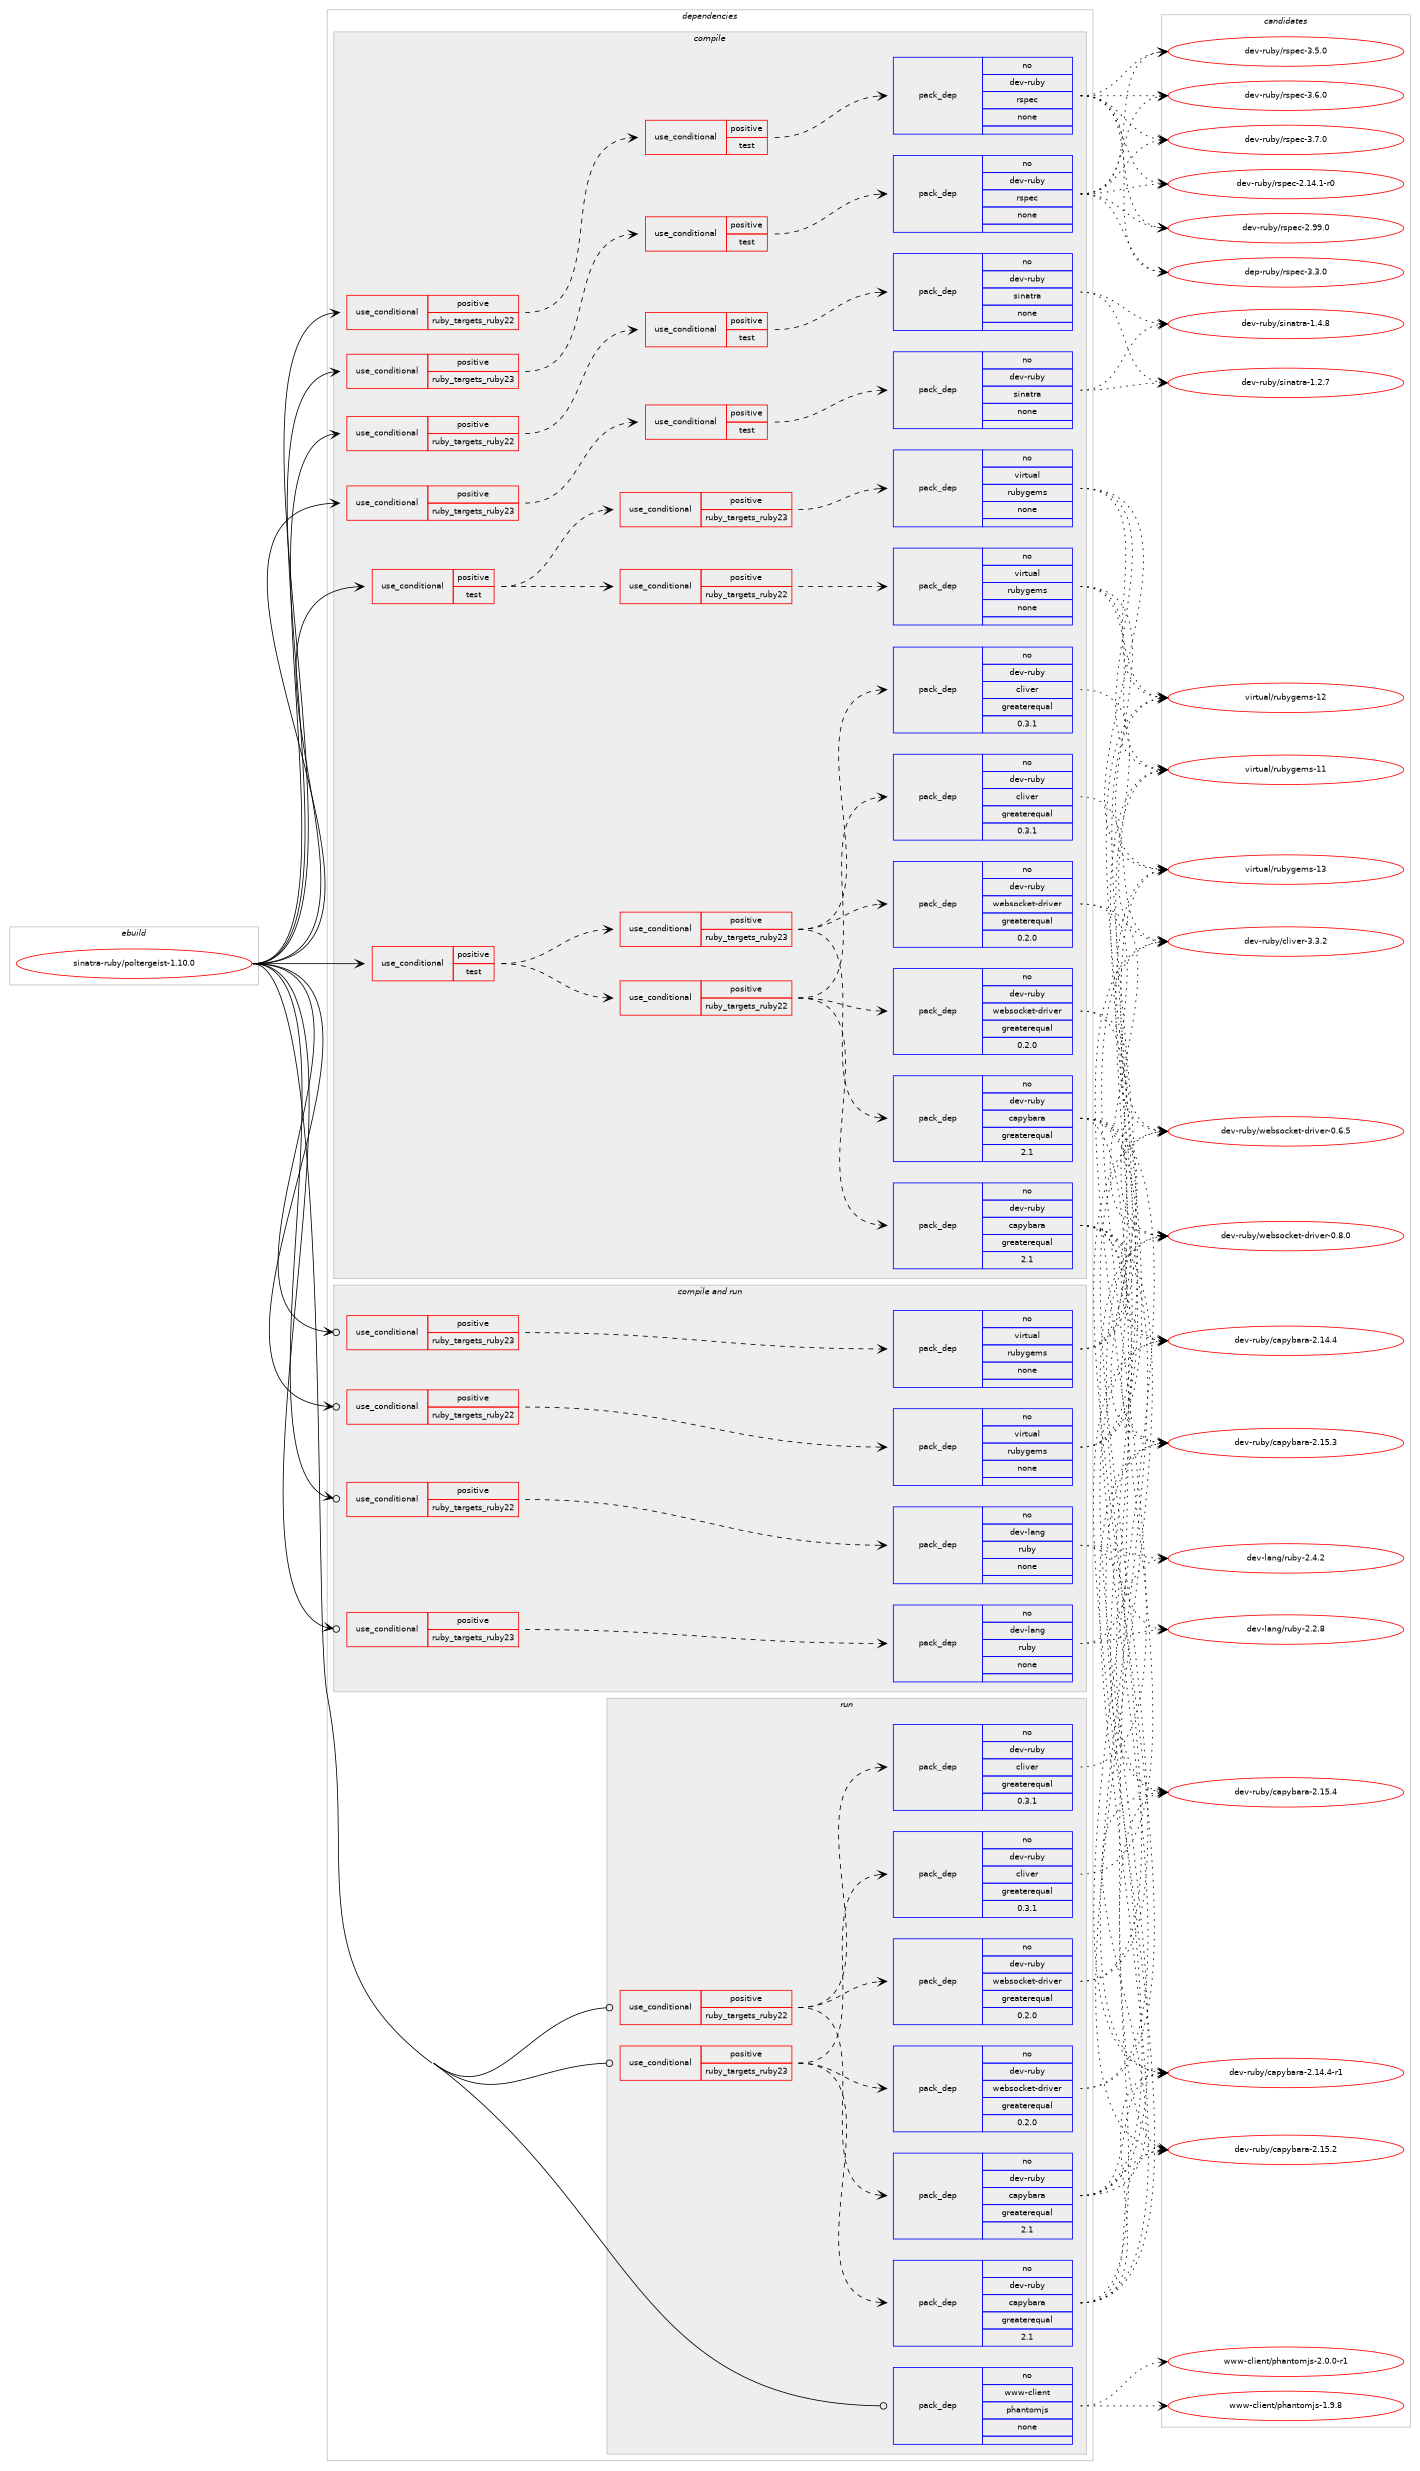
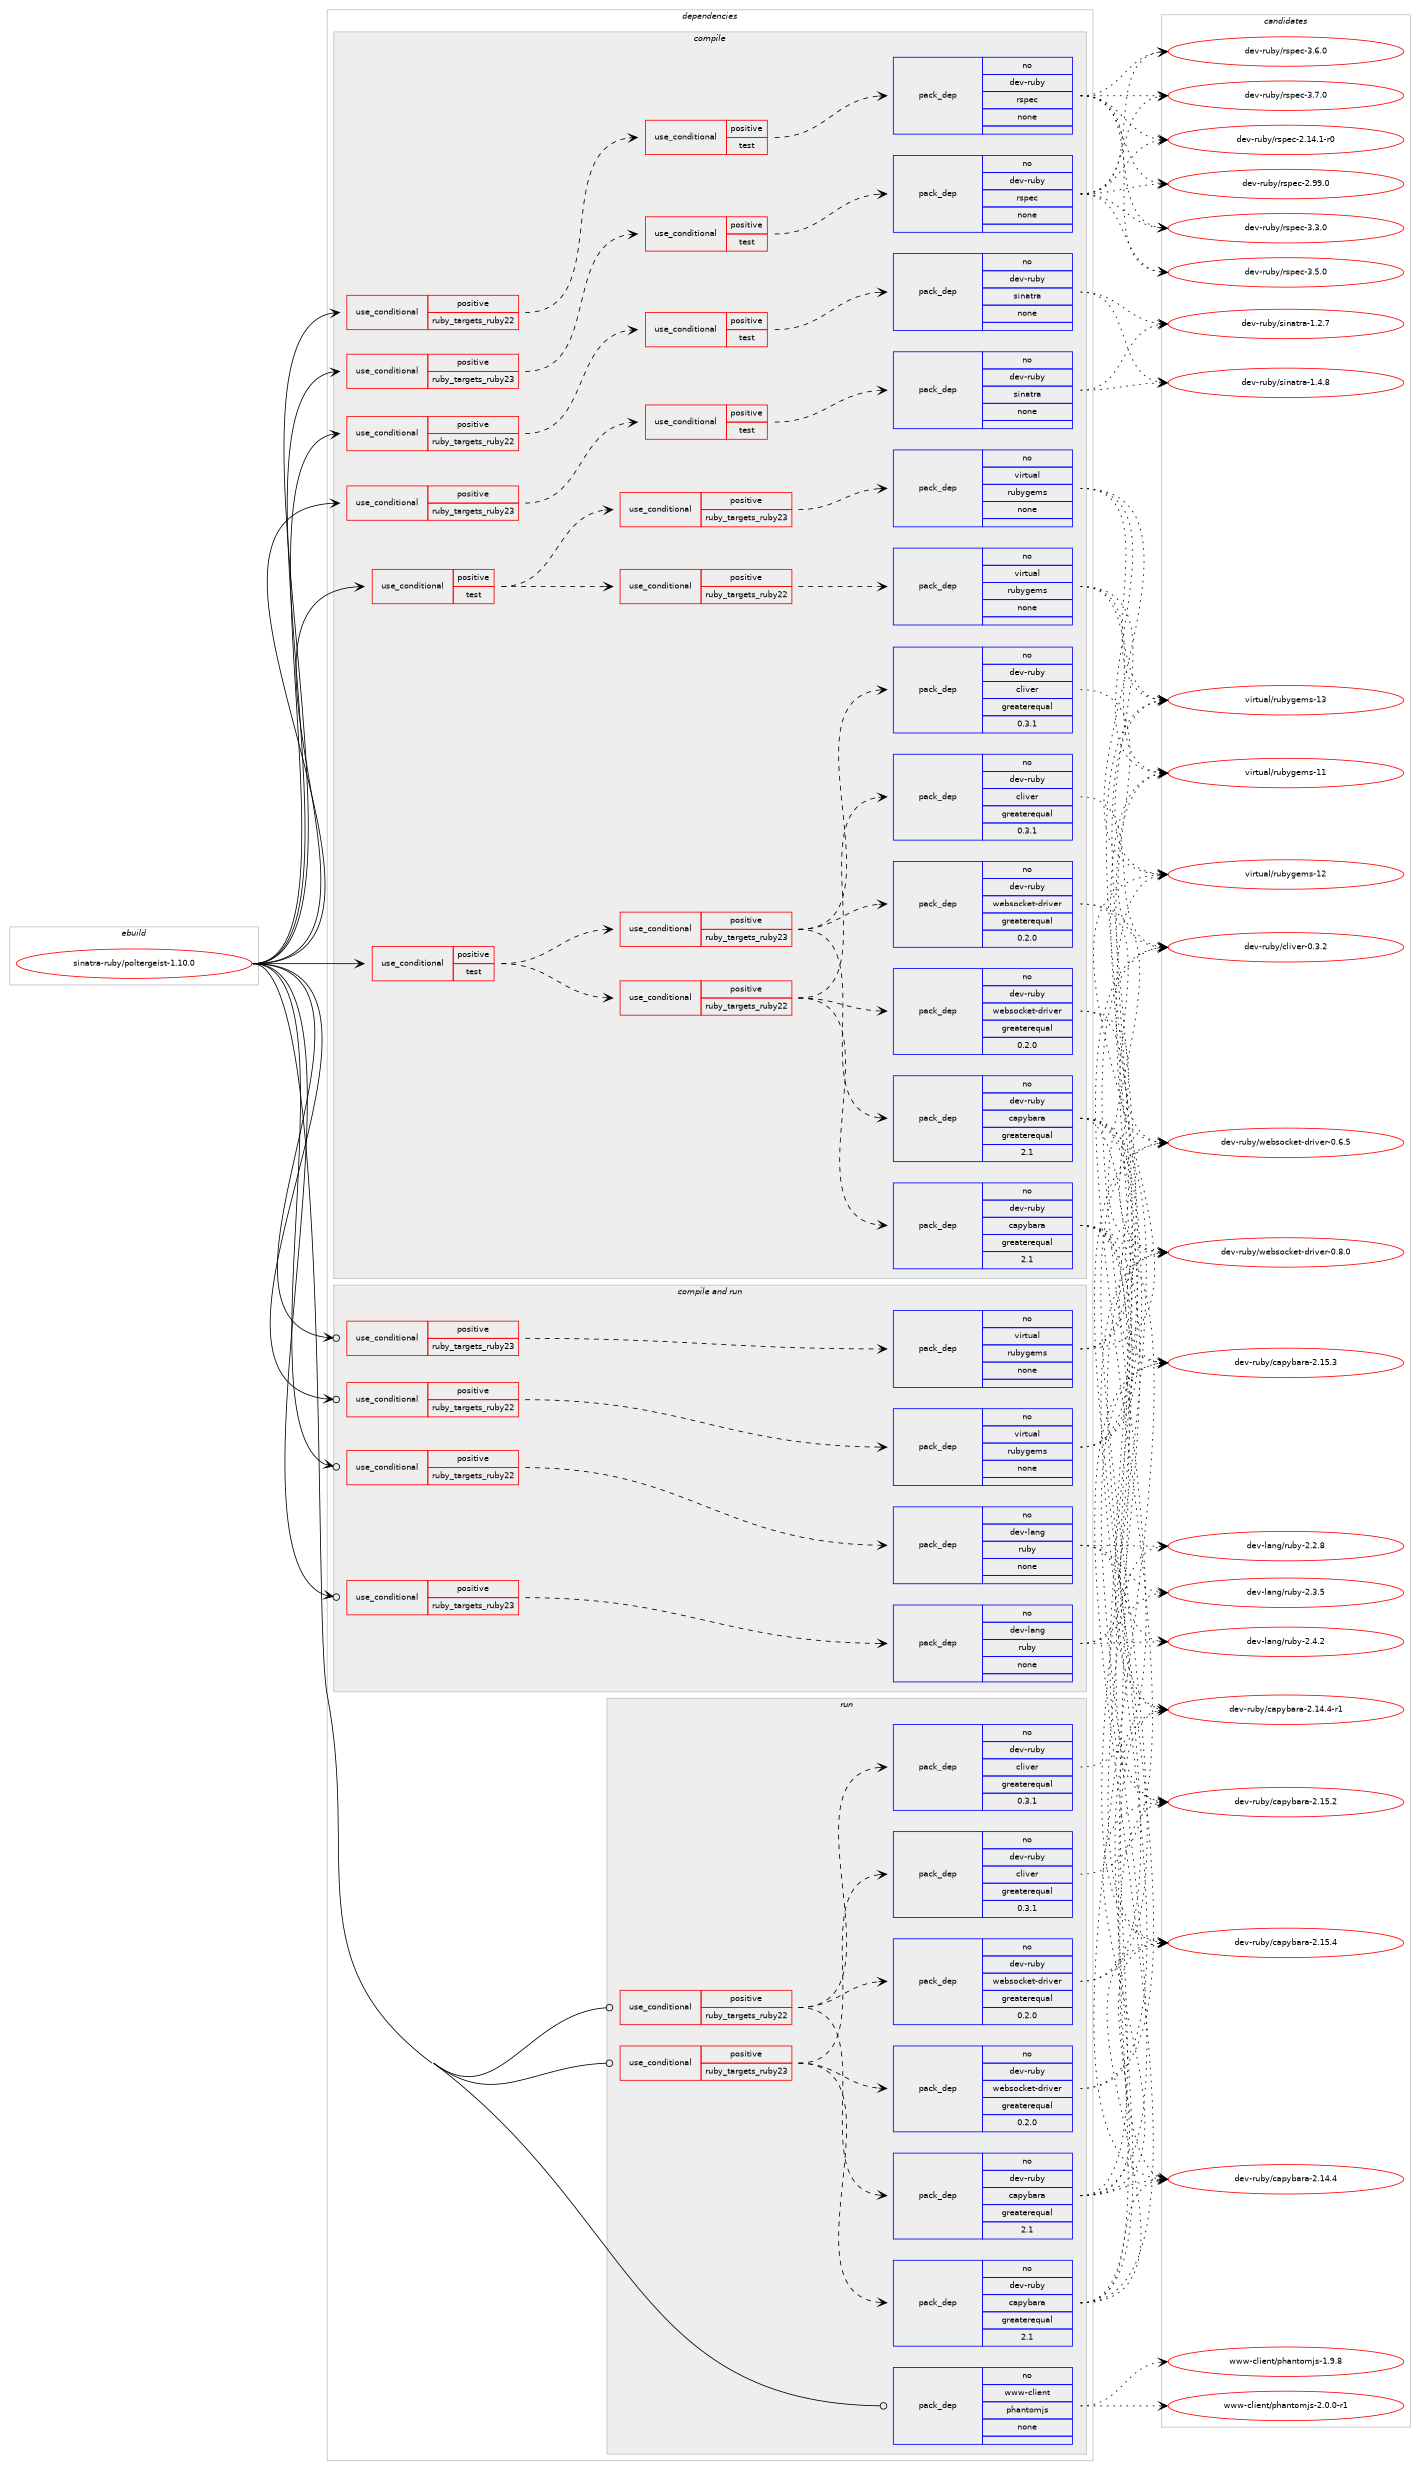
(1286, 272) -> (1286, 228)
(1286, 942) -> (1286, 947)
none -> (1286, 1593)
